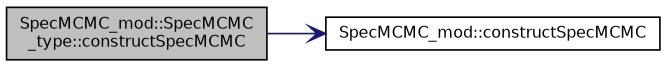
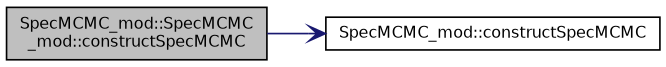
(137, 34) -> (137, 34)
